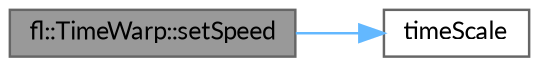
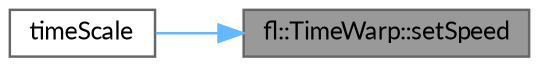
(328, 33) -> (187, 33)
